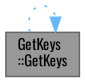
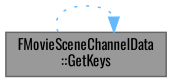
(43, 54) -> (86, 54)
